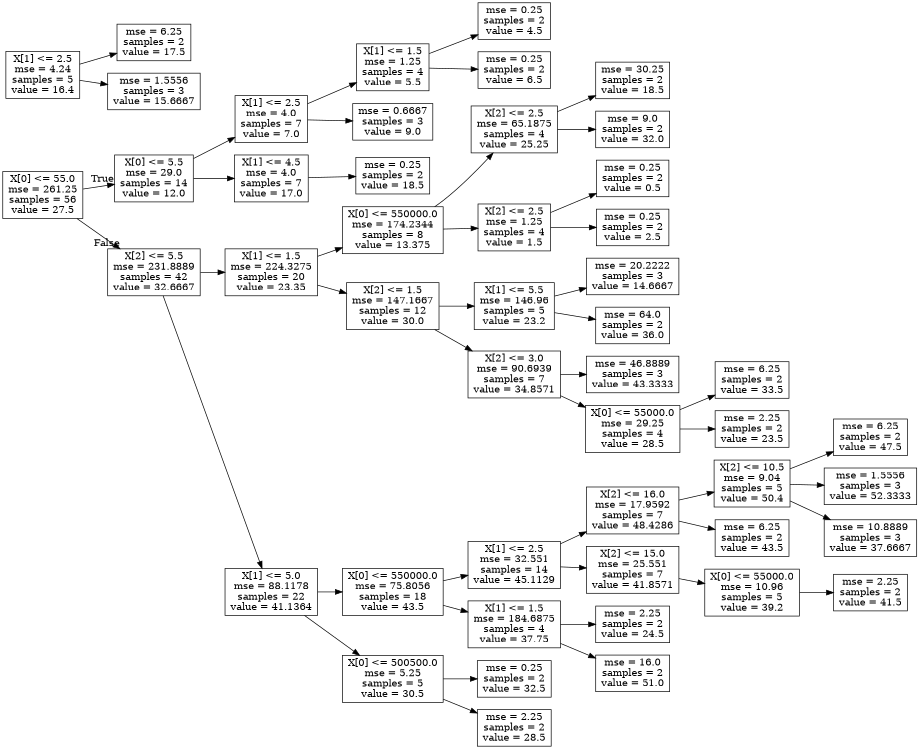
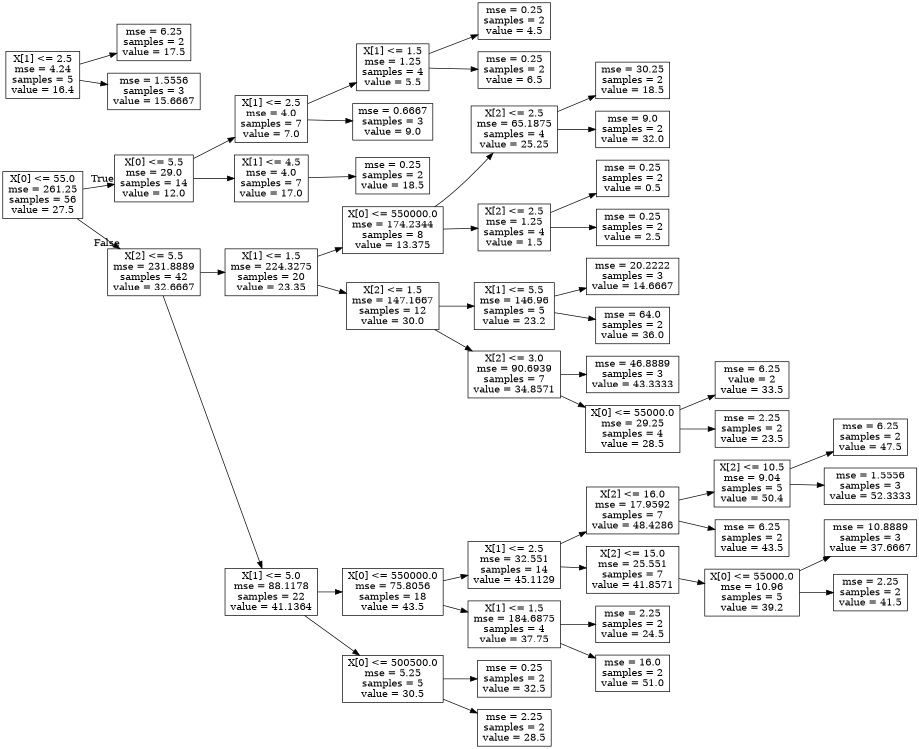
(752, 380) -> (752, 380)
(807, 509) -> (812, 565)
